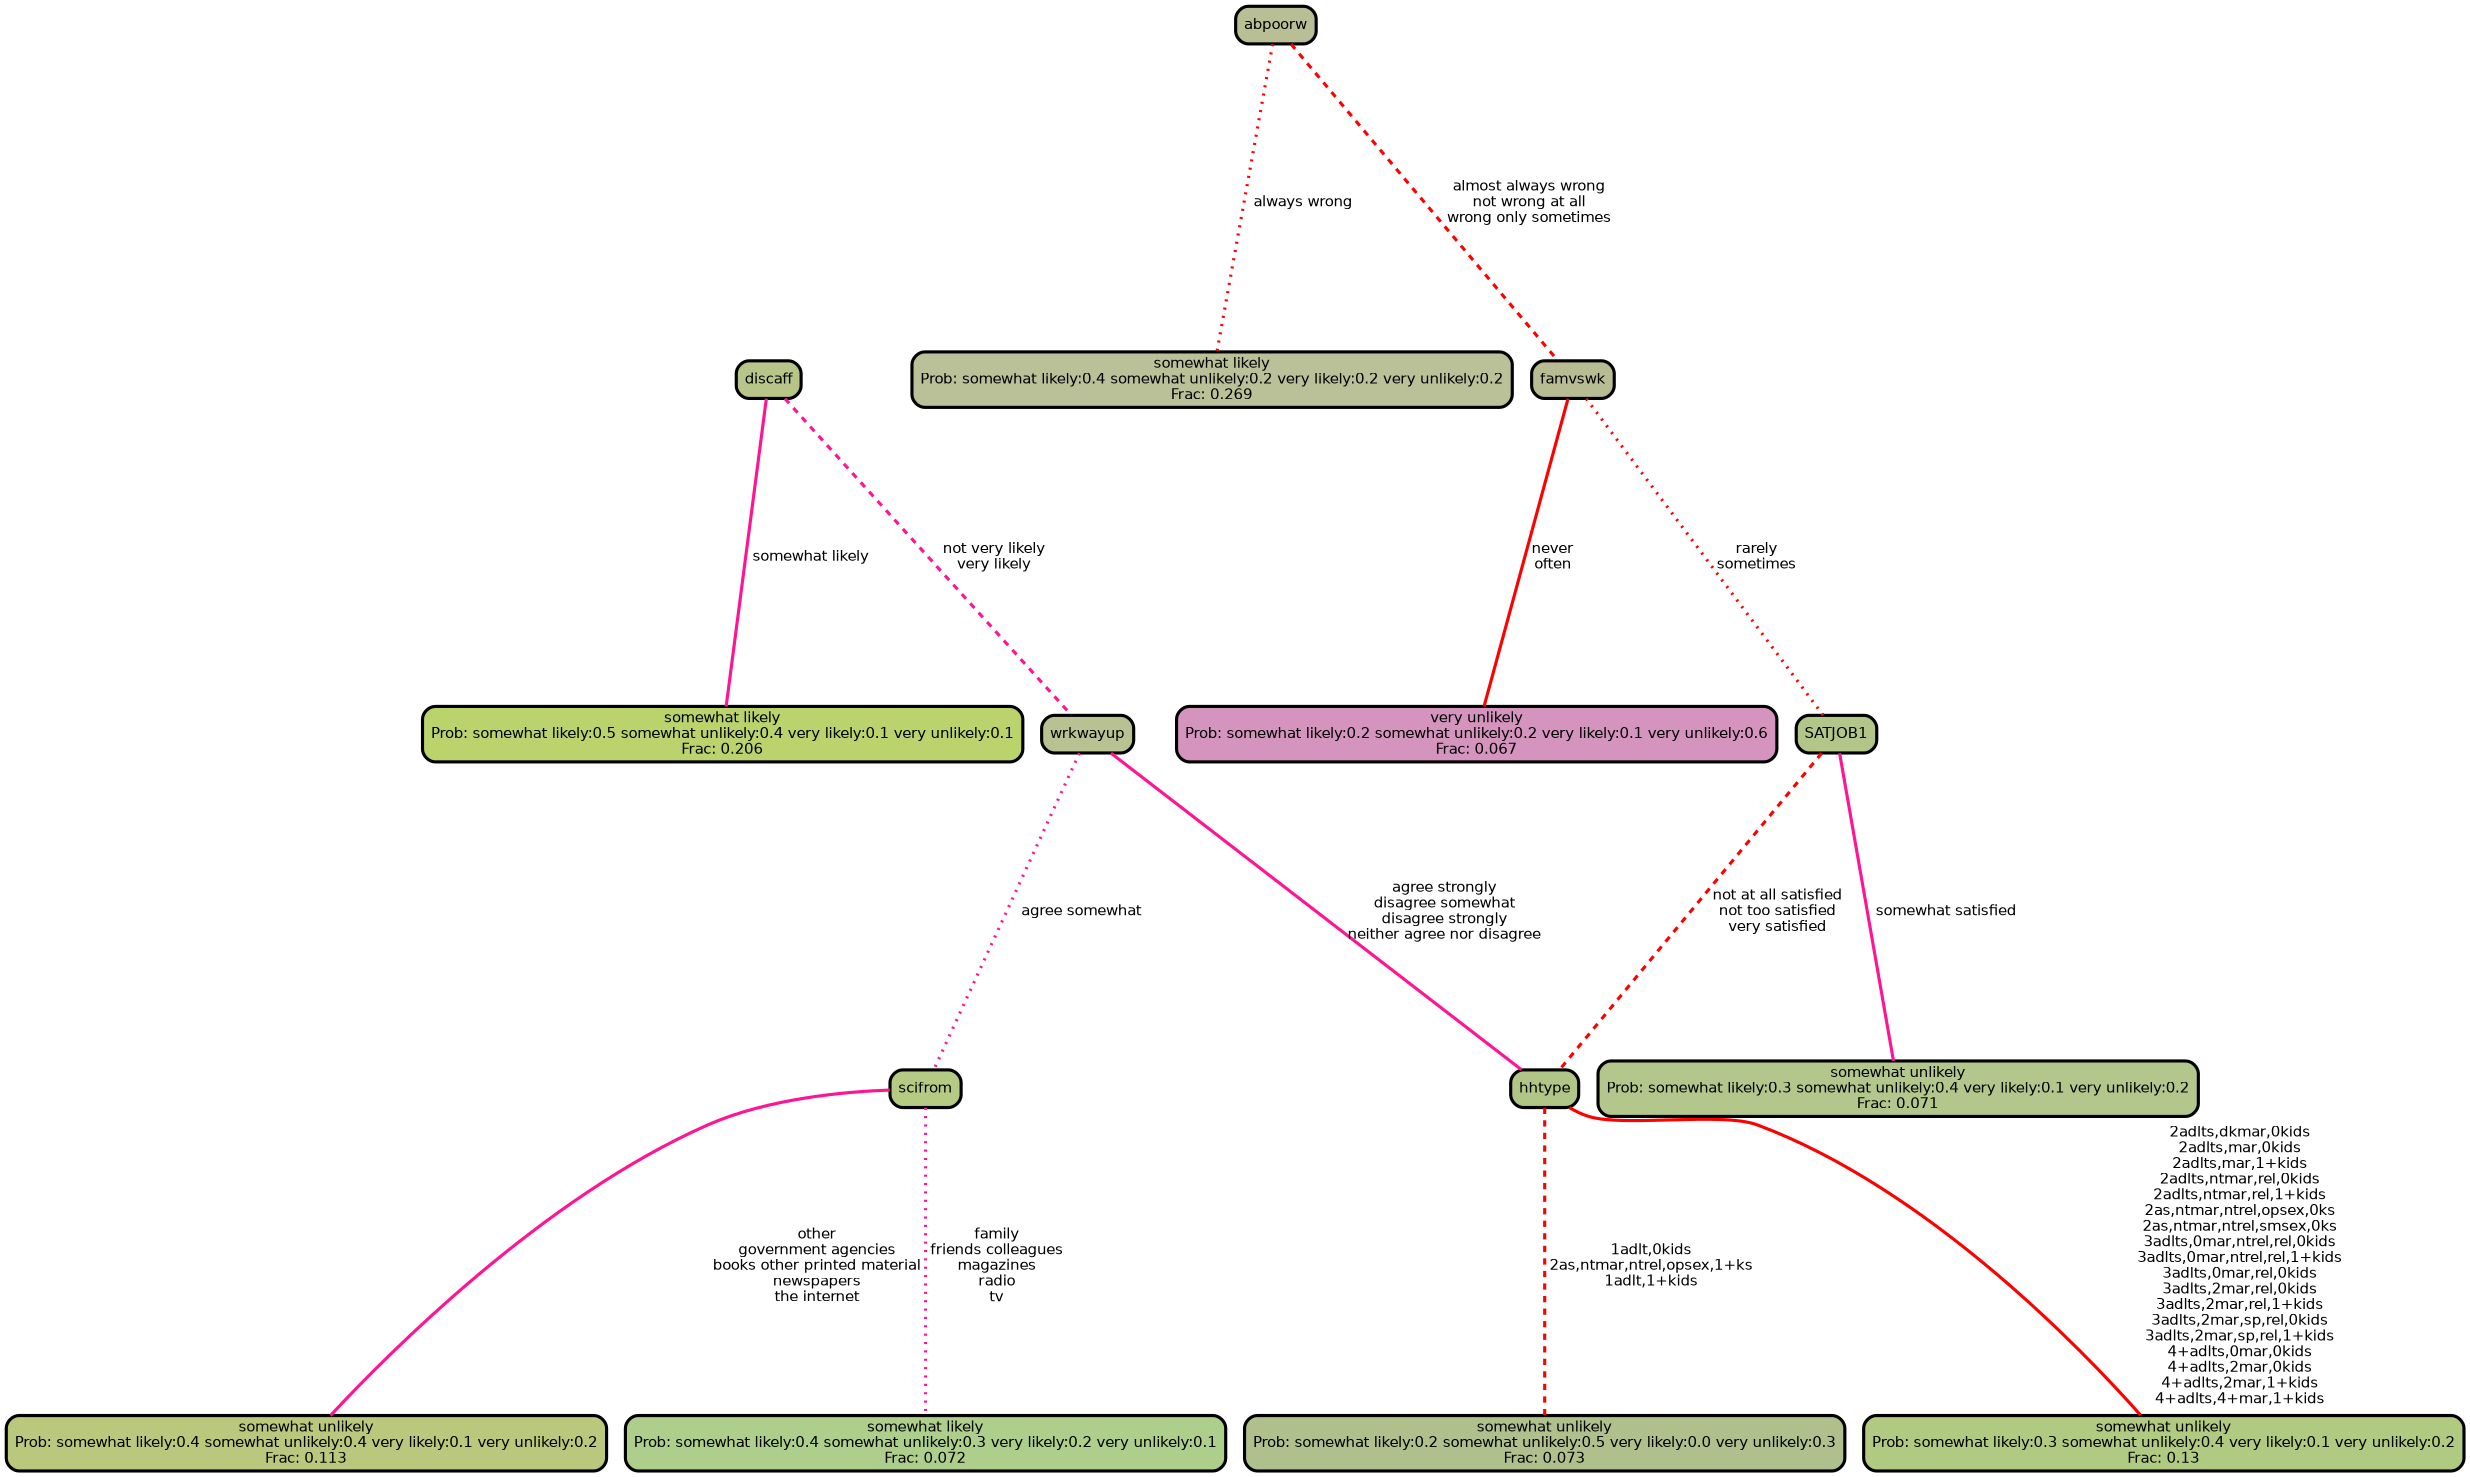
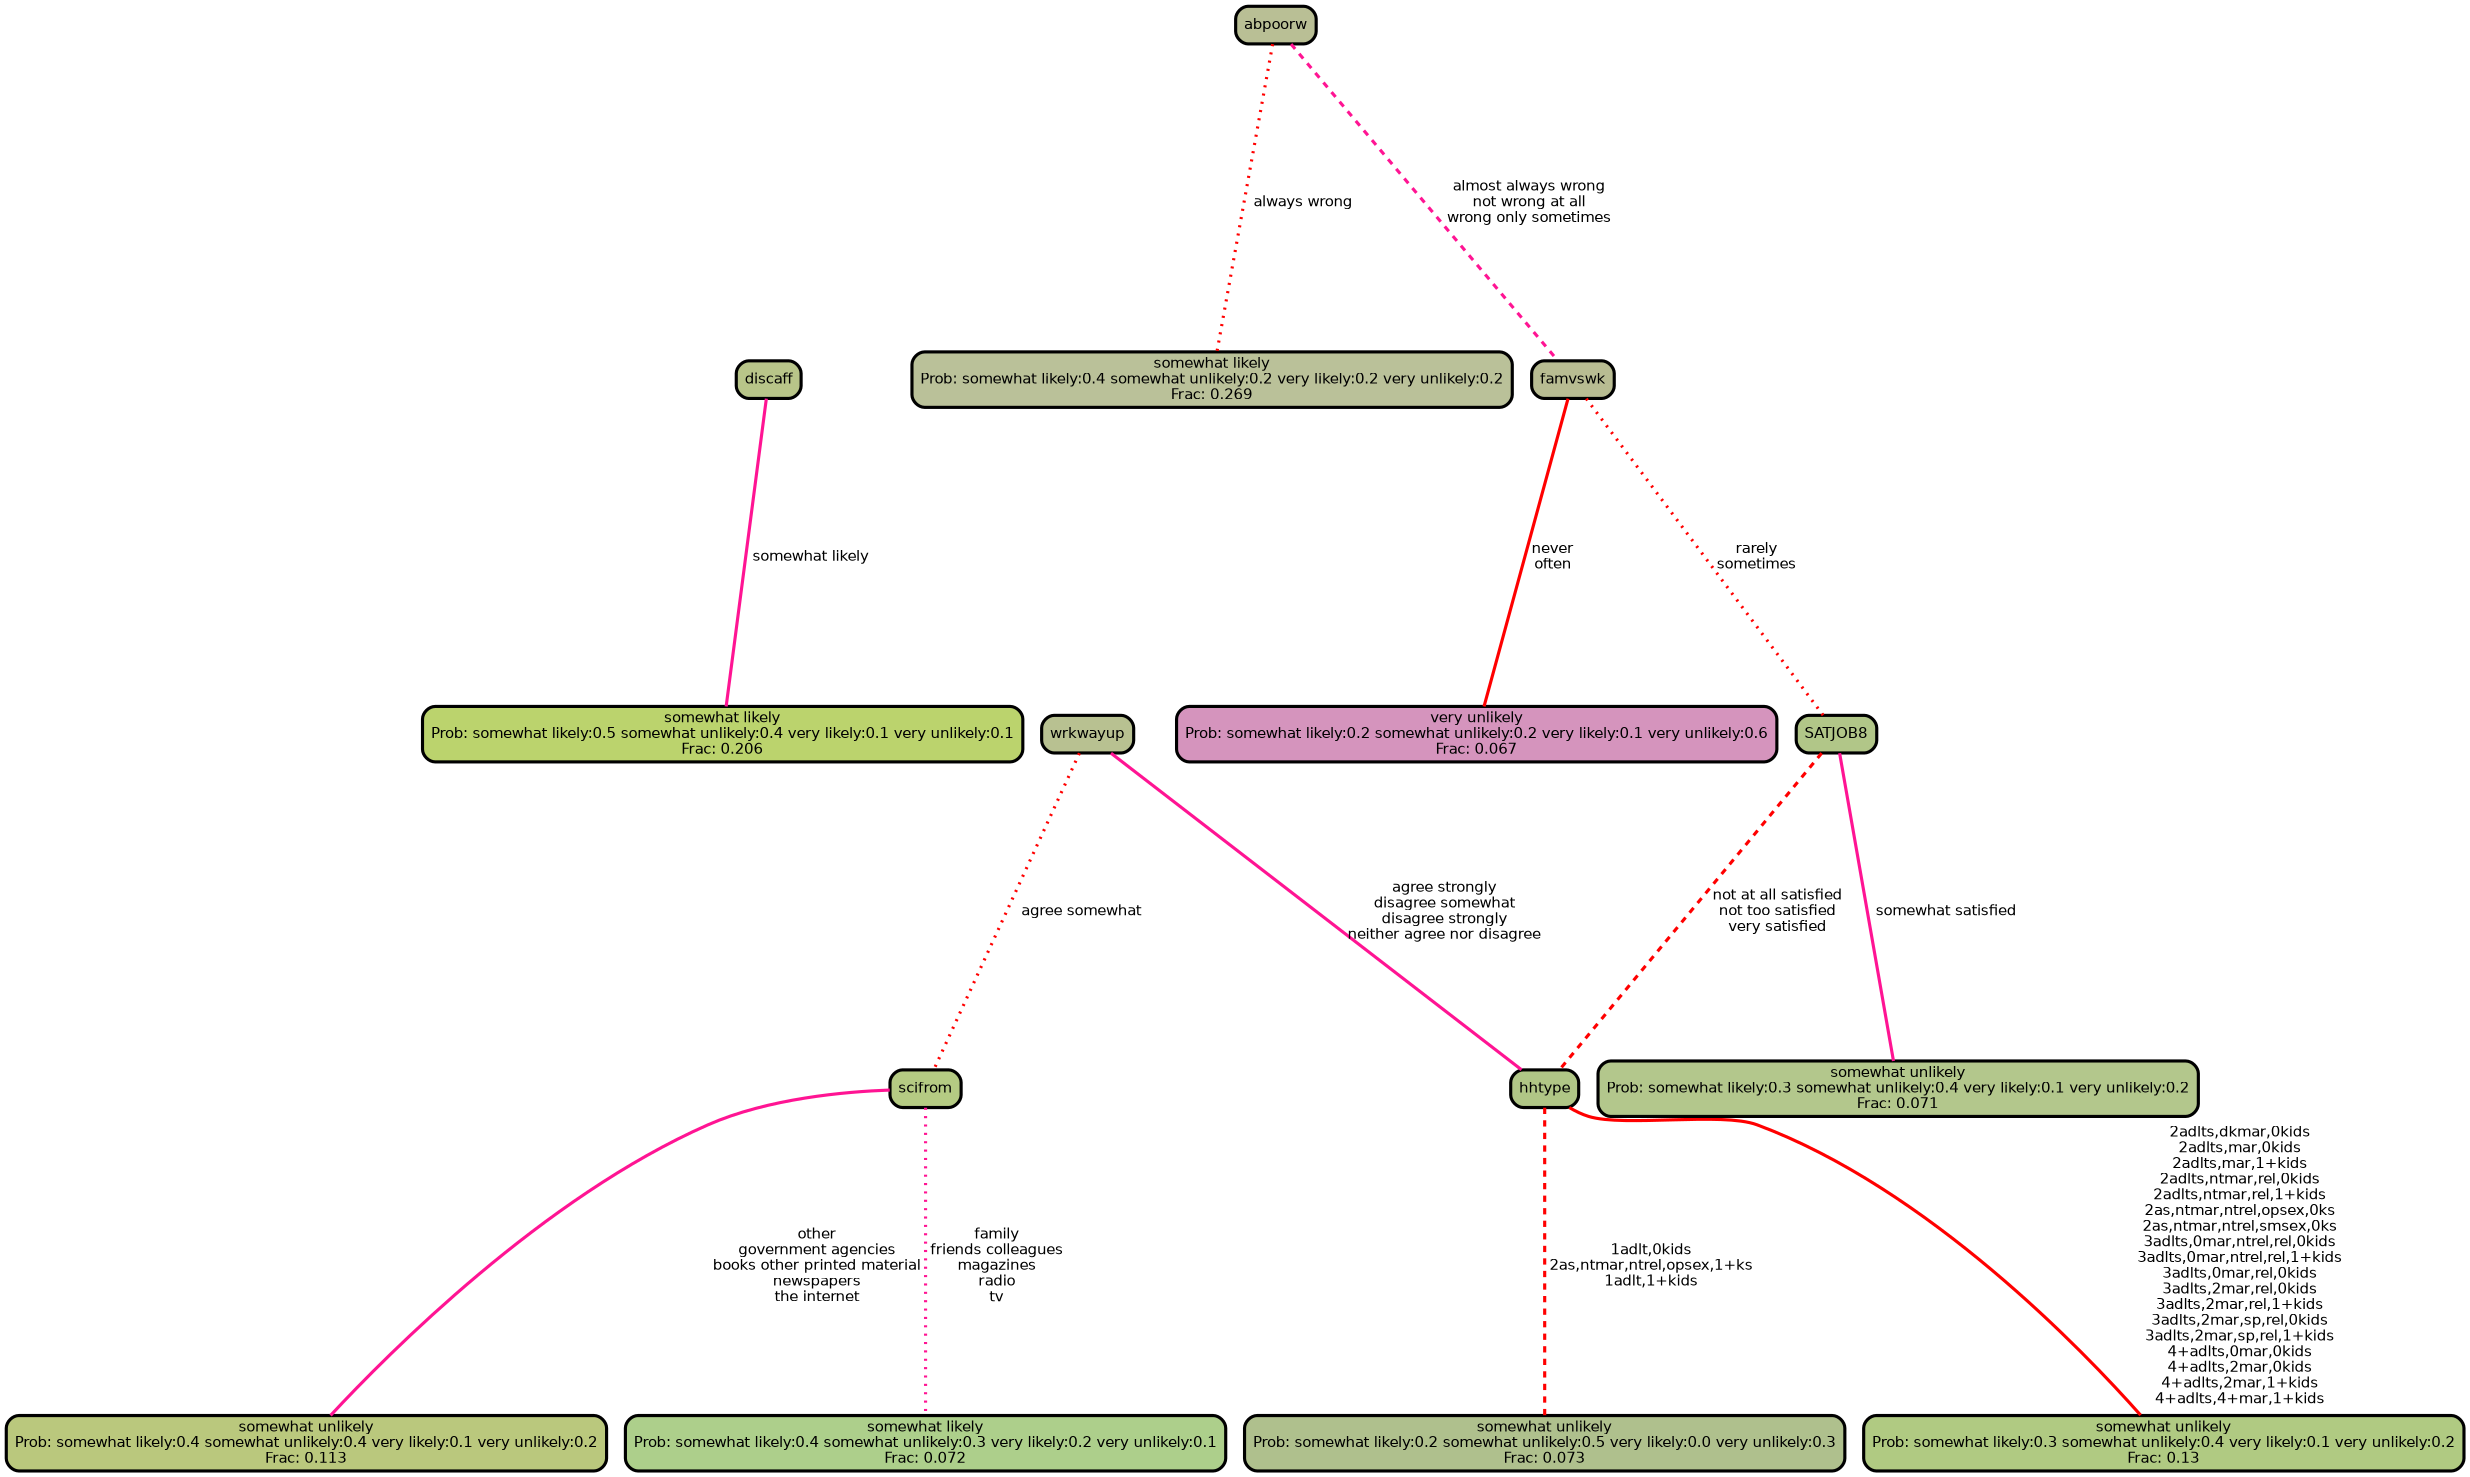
(1424, 202) -> (1424, 202)
(928, 557) -> none
(1836, 734) -> (1836, 734)
(1007, 911) -> (1007, 911)
